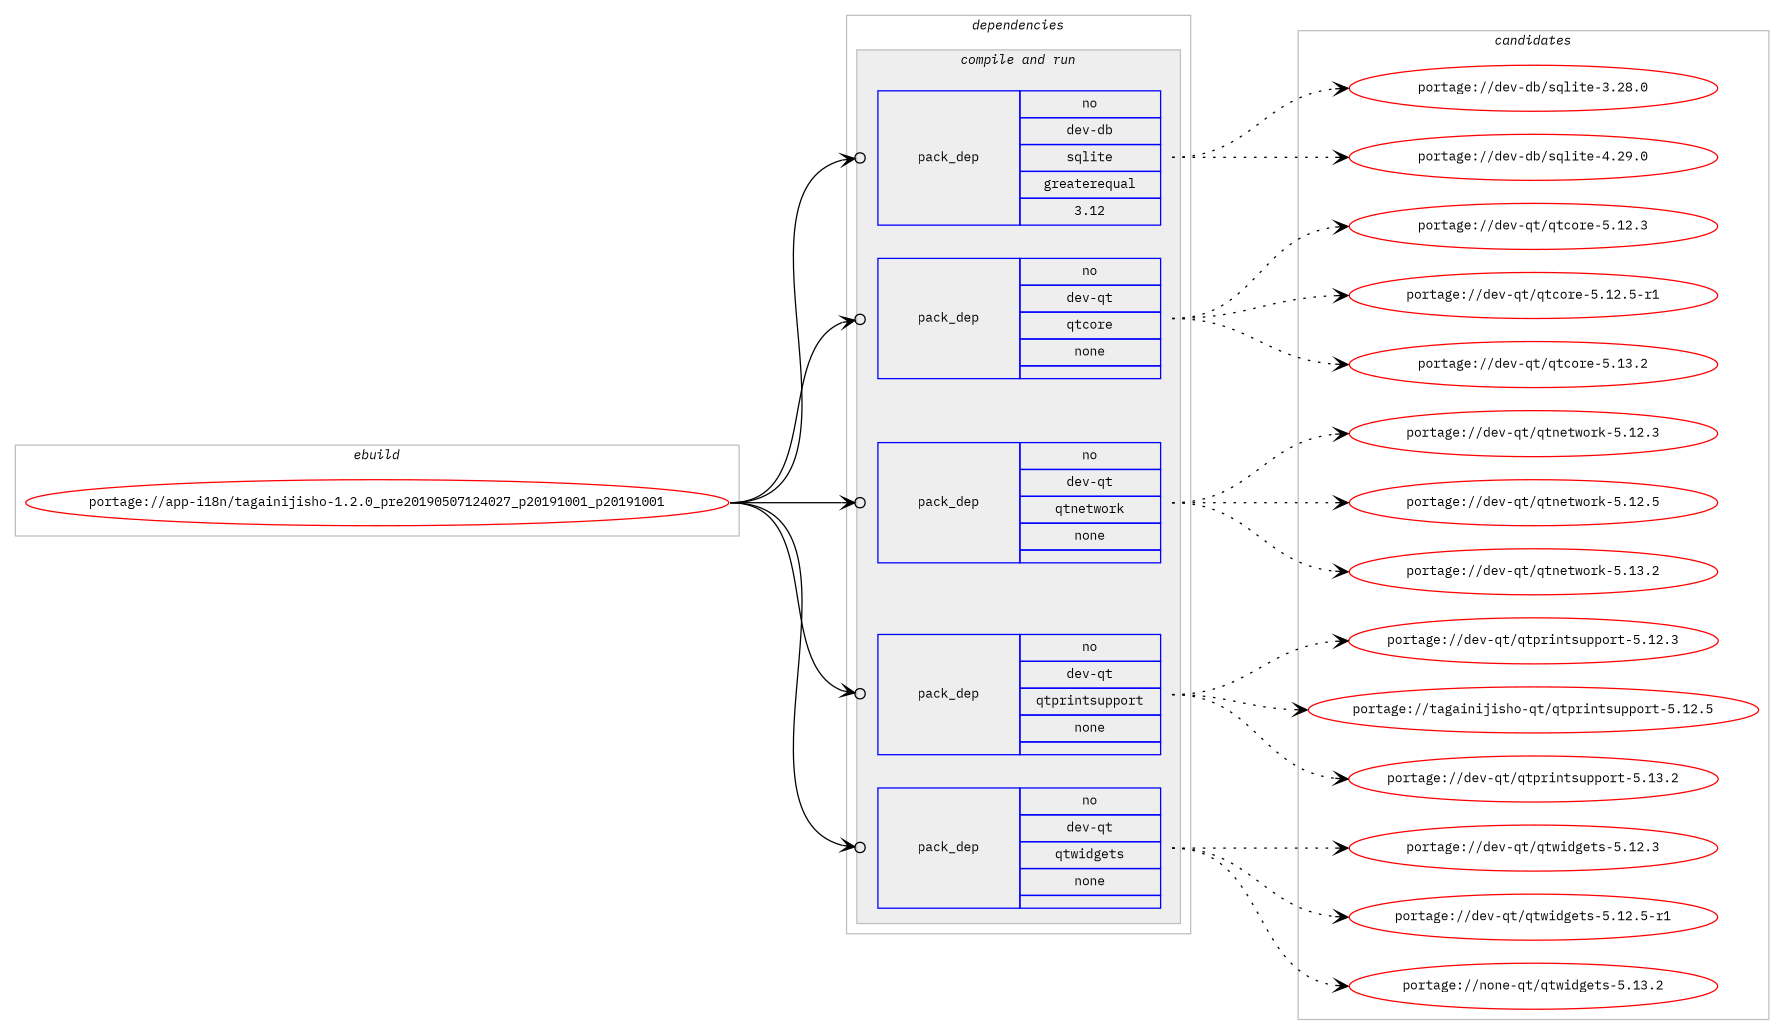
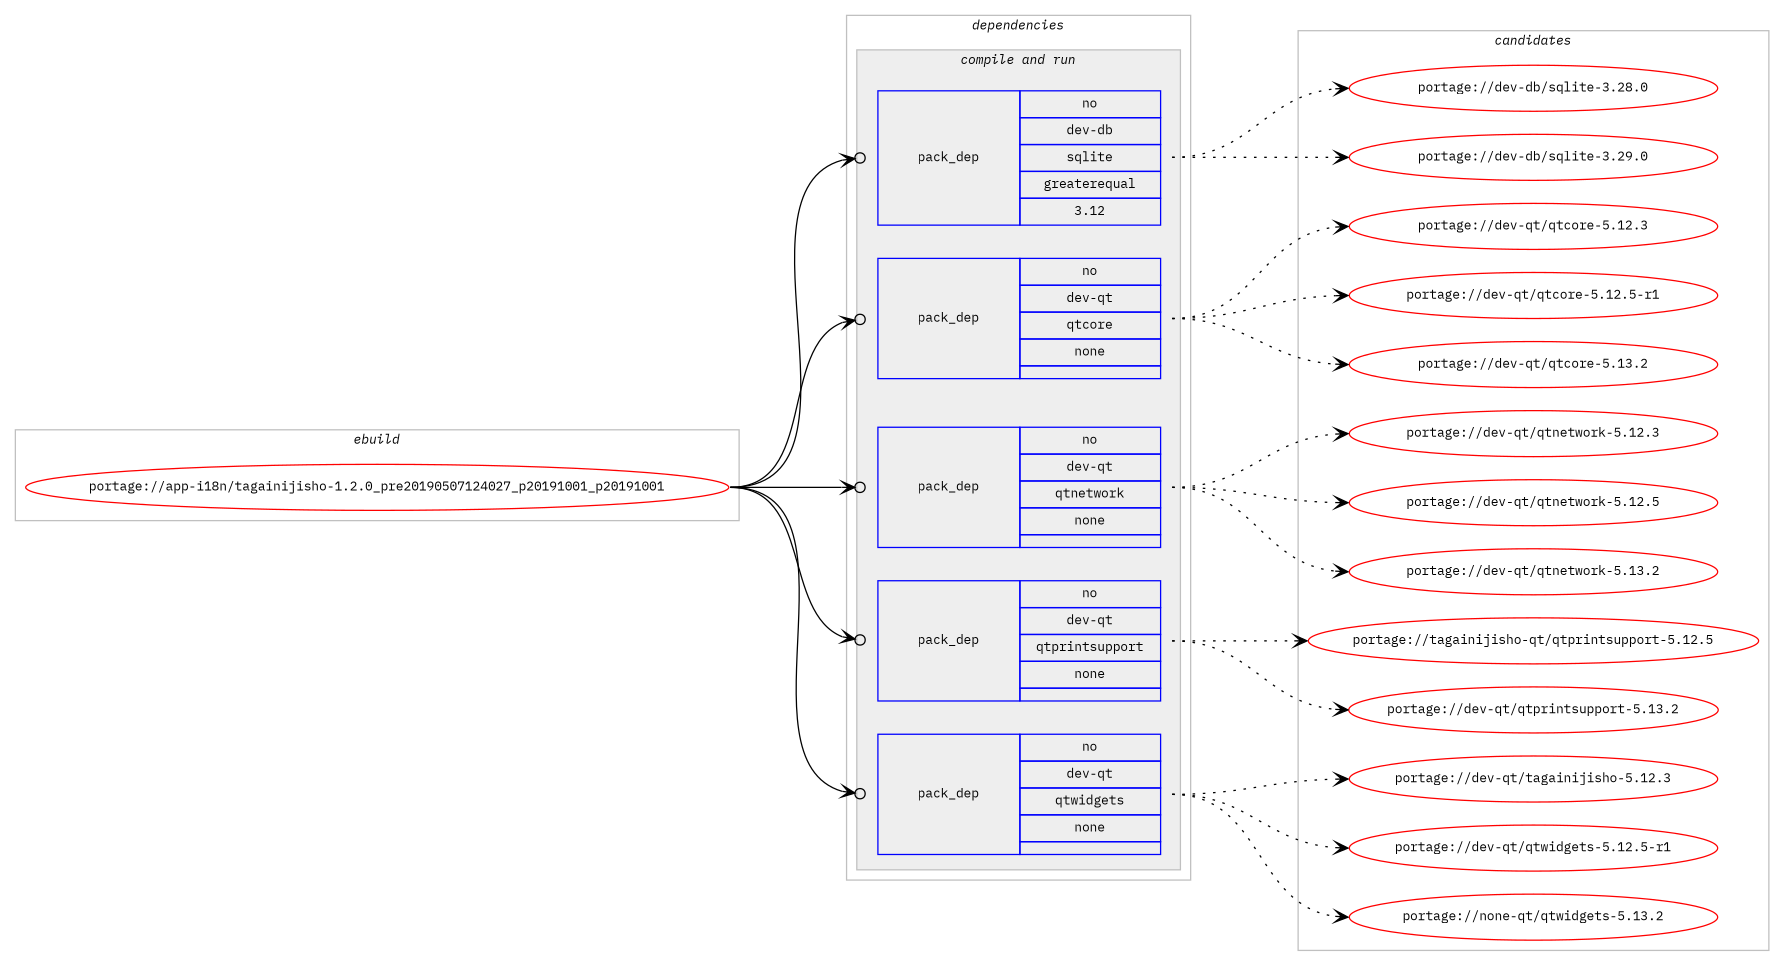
(1533, 157) -> (1533, 157)
(1533, 641) -> none
(1533, 848) -> (1533, 779)
